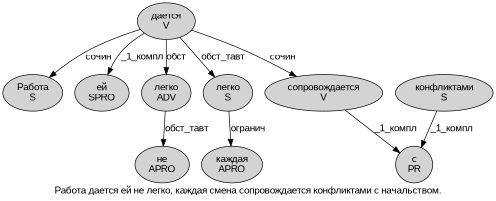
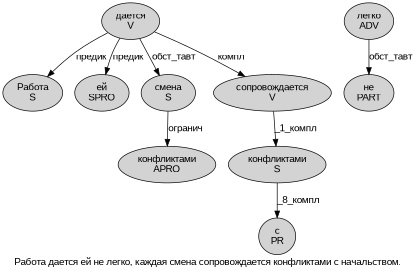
(166, 53) -> none
(98, 57) -> (91, 57)
(142, 57) -> (128, 57)
(283, 57) -> (231, 57)
(228, 93) -> (168, 93)
(370, 129) -> (275, 125)
(452, 129) -> (298, 200)
(162, 165) -> (369, 93)
(232, 165) -> (167, 165)
